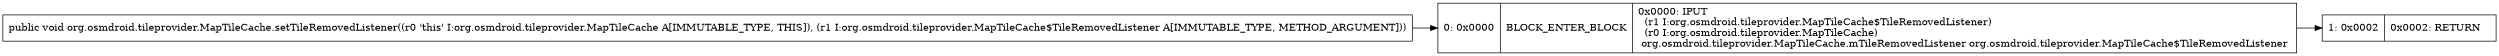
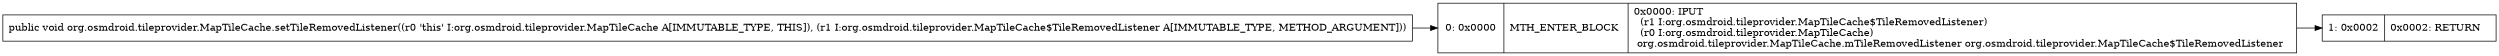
(1566, 28) -> (1564, 28)
